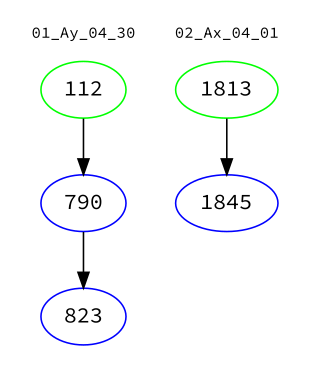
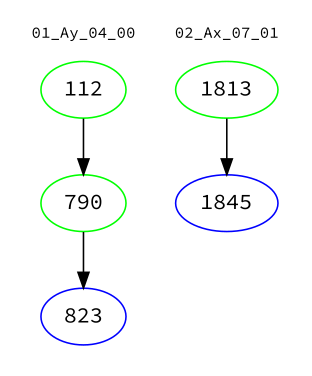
(84, 34) -> (84, 34)
(228, 34) -> (228, 34)
(83, 203) -> (83, 203)
